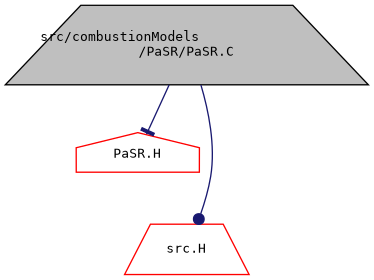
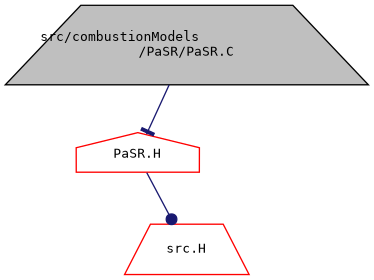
(212, 150) -> (158, 194)
